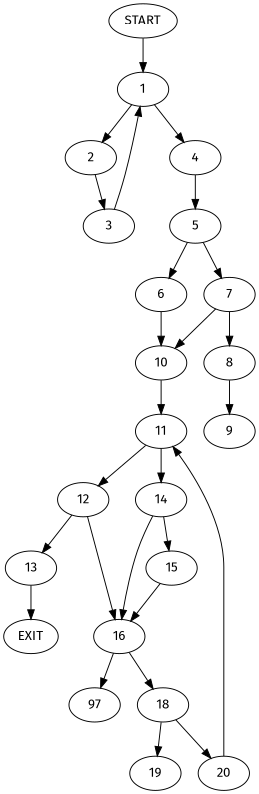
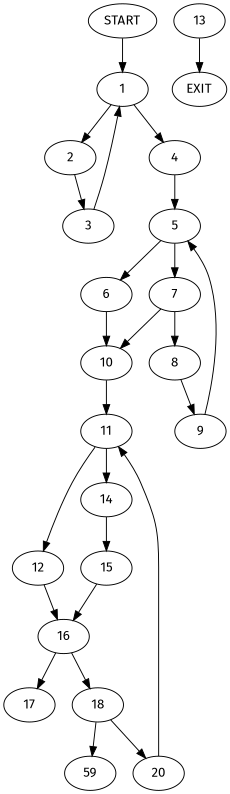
none -> (216, 330)
(60, 530) -> none
(134, 562) -> none
(95, 705) -> (29, 705)
(155, 773) -> (90, 773)
